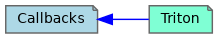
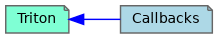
(131, 19) -> (102, 19)
